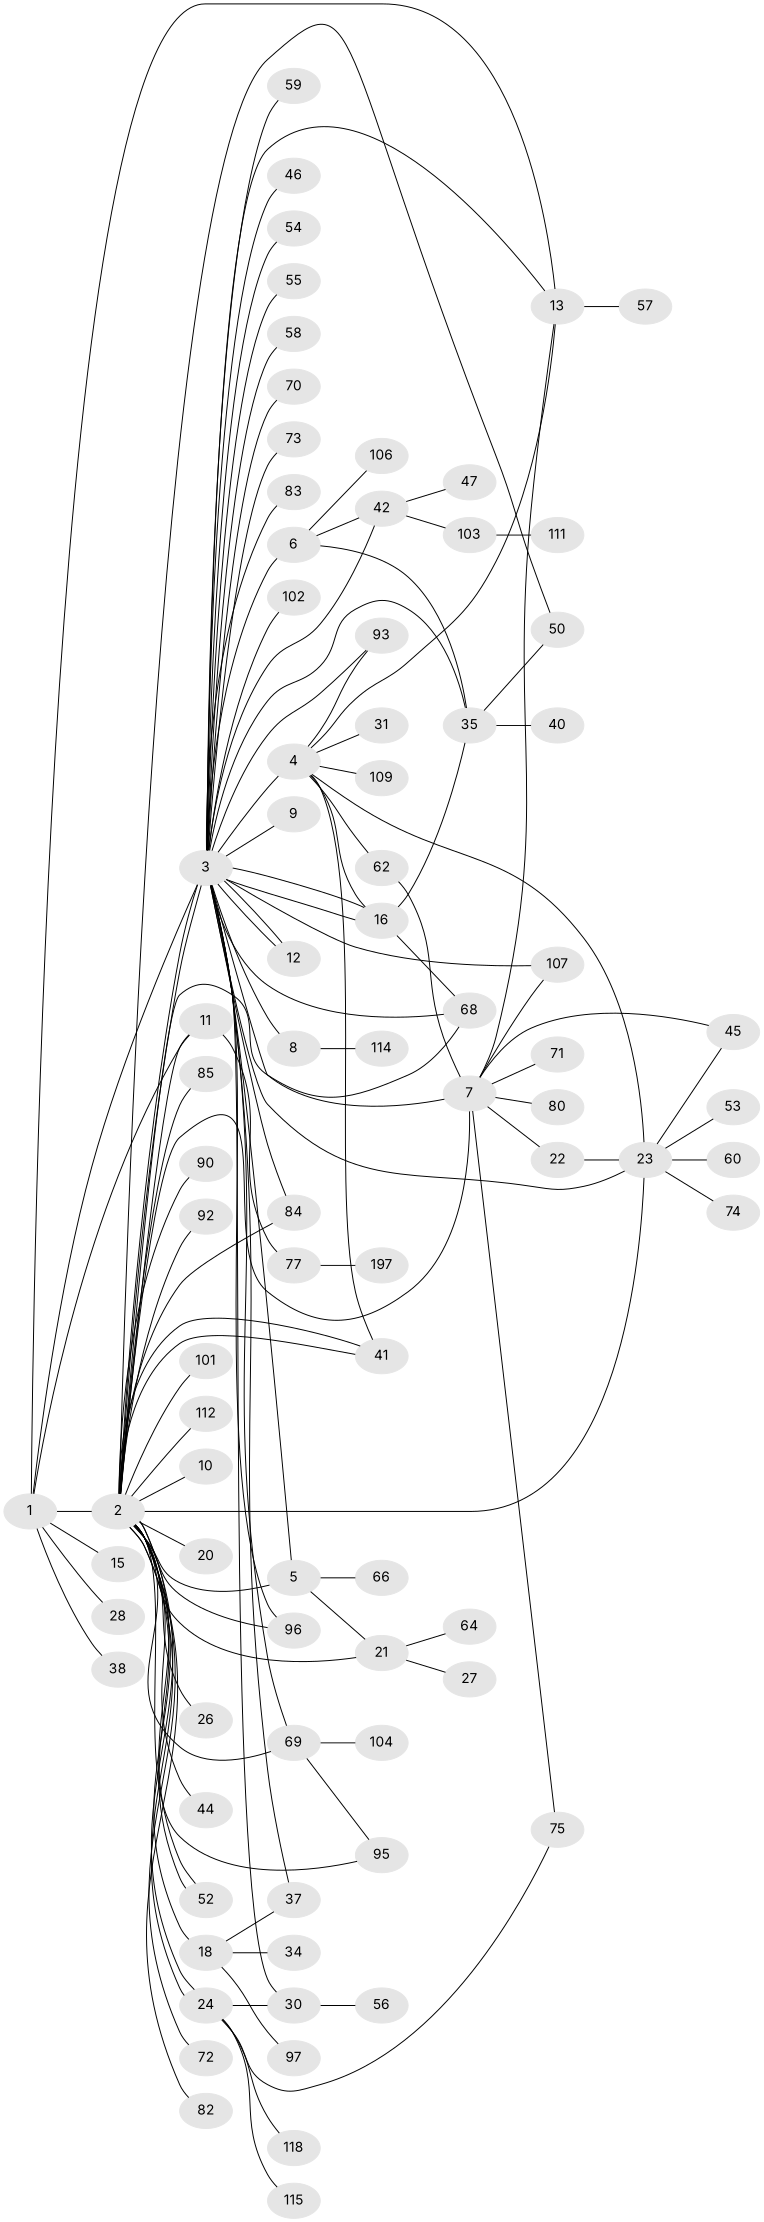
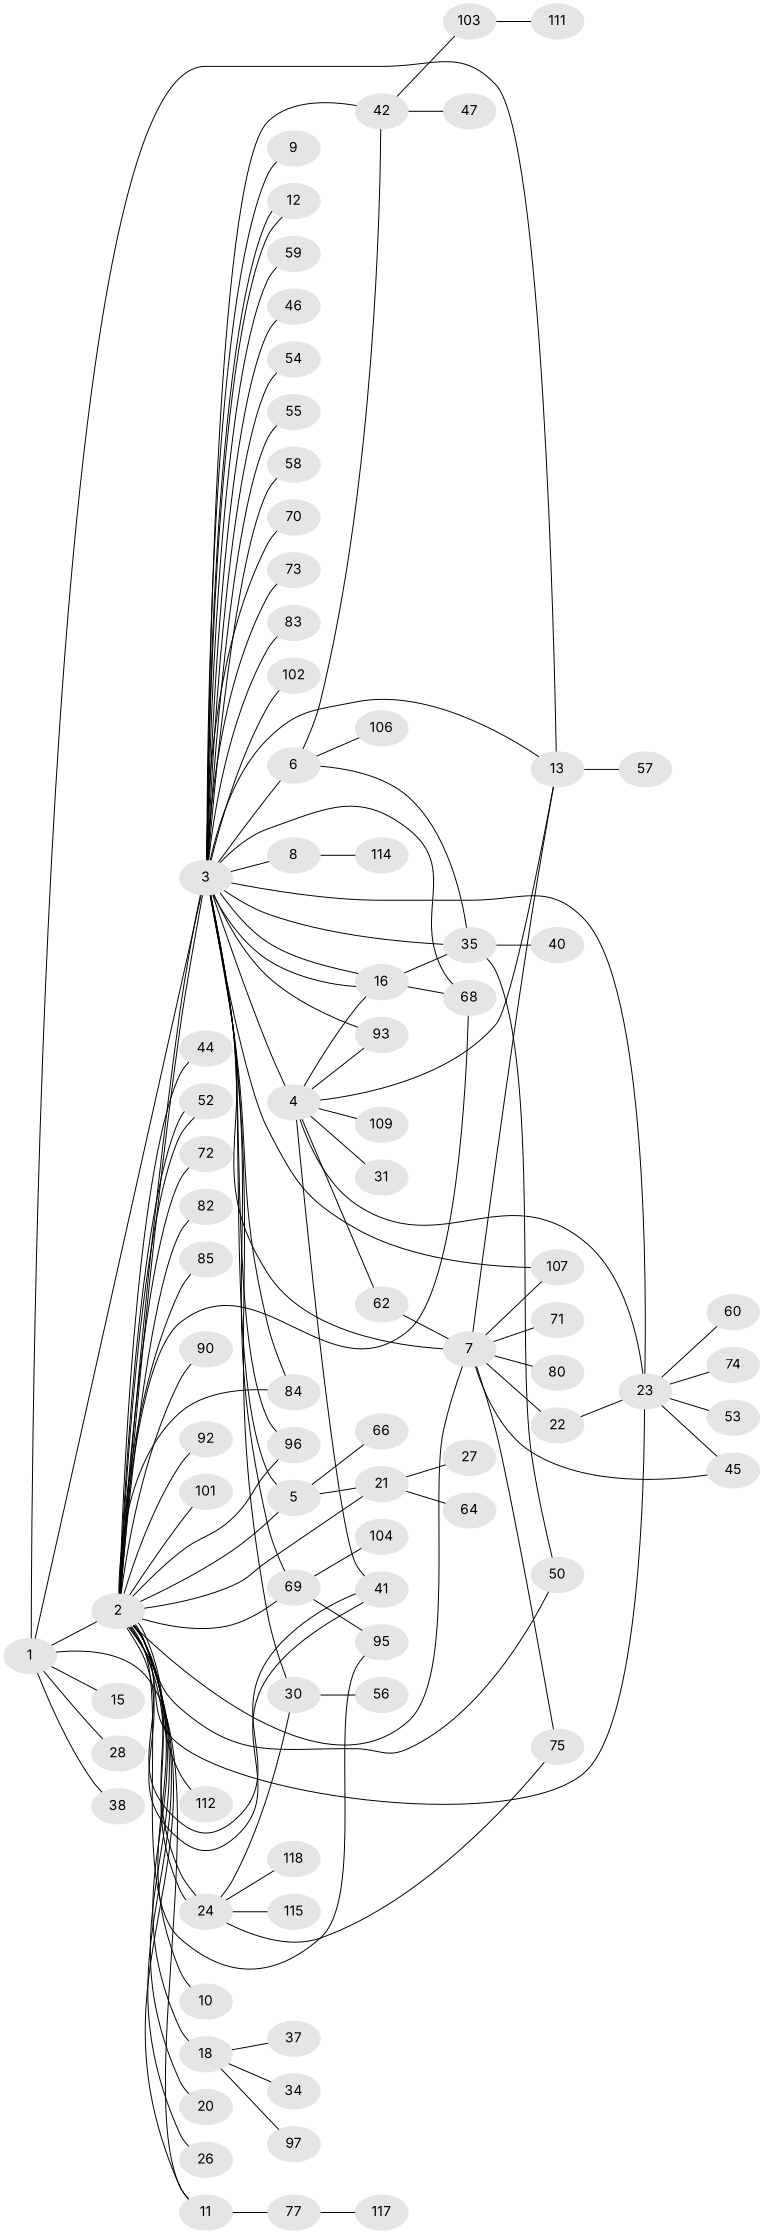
(382, 1265) -> (382, 2212)
(250, 1384) -> none
